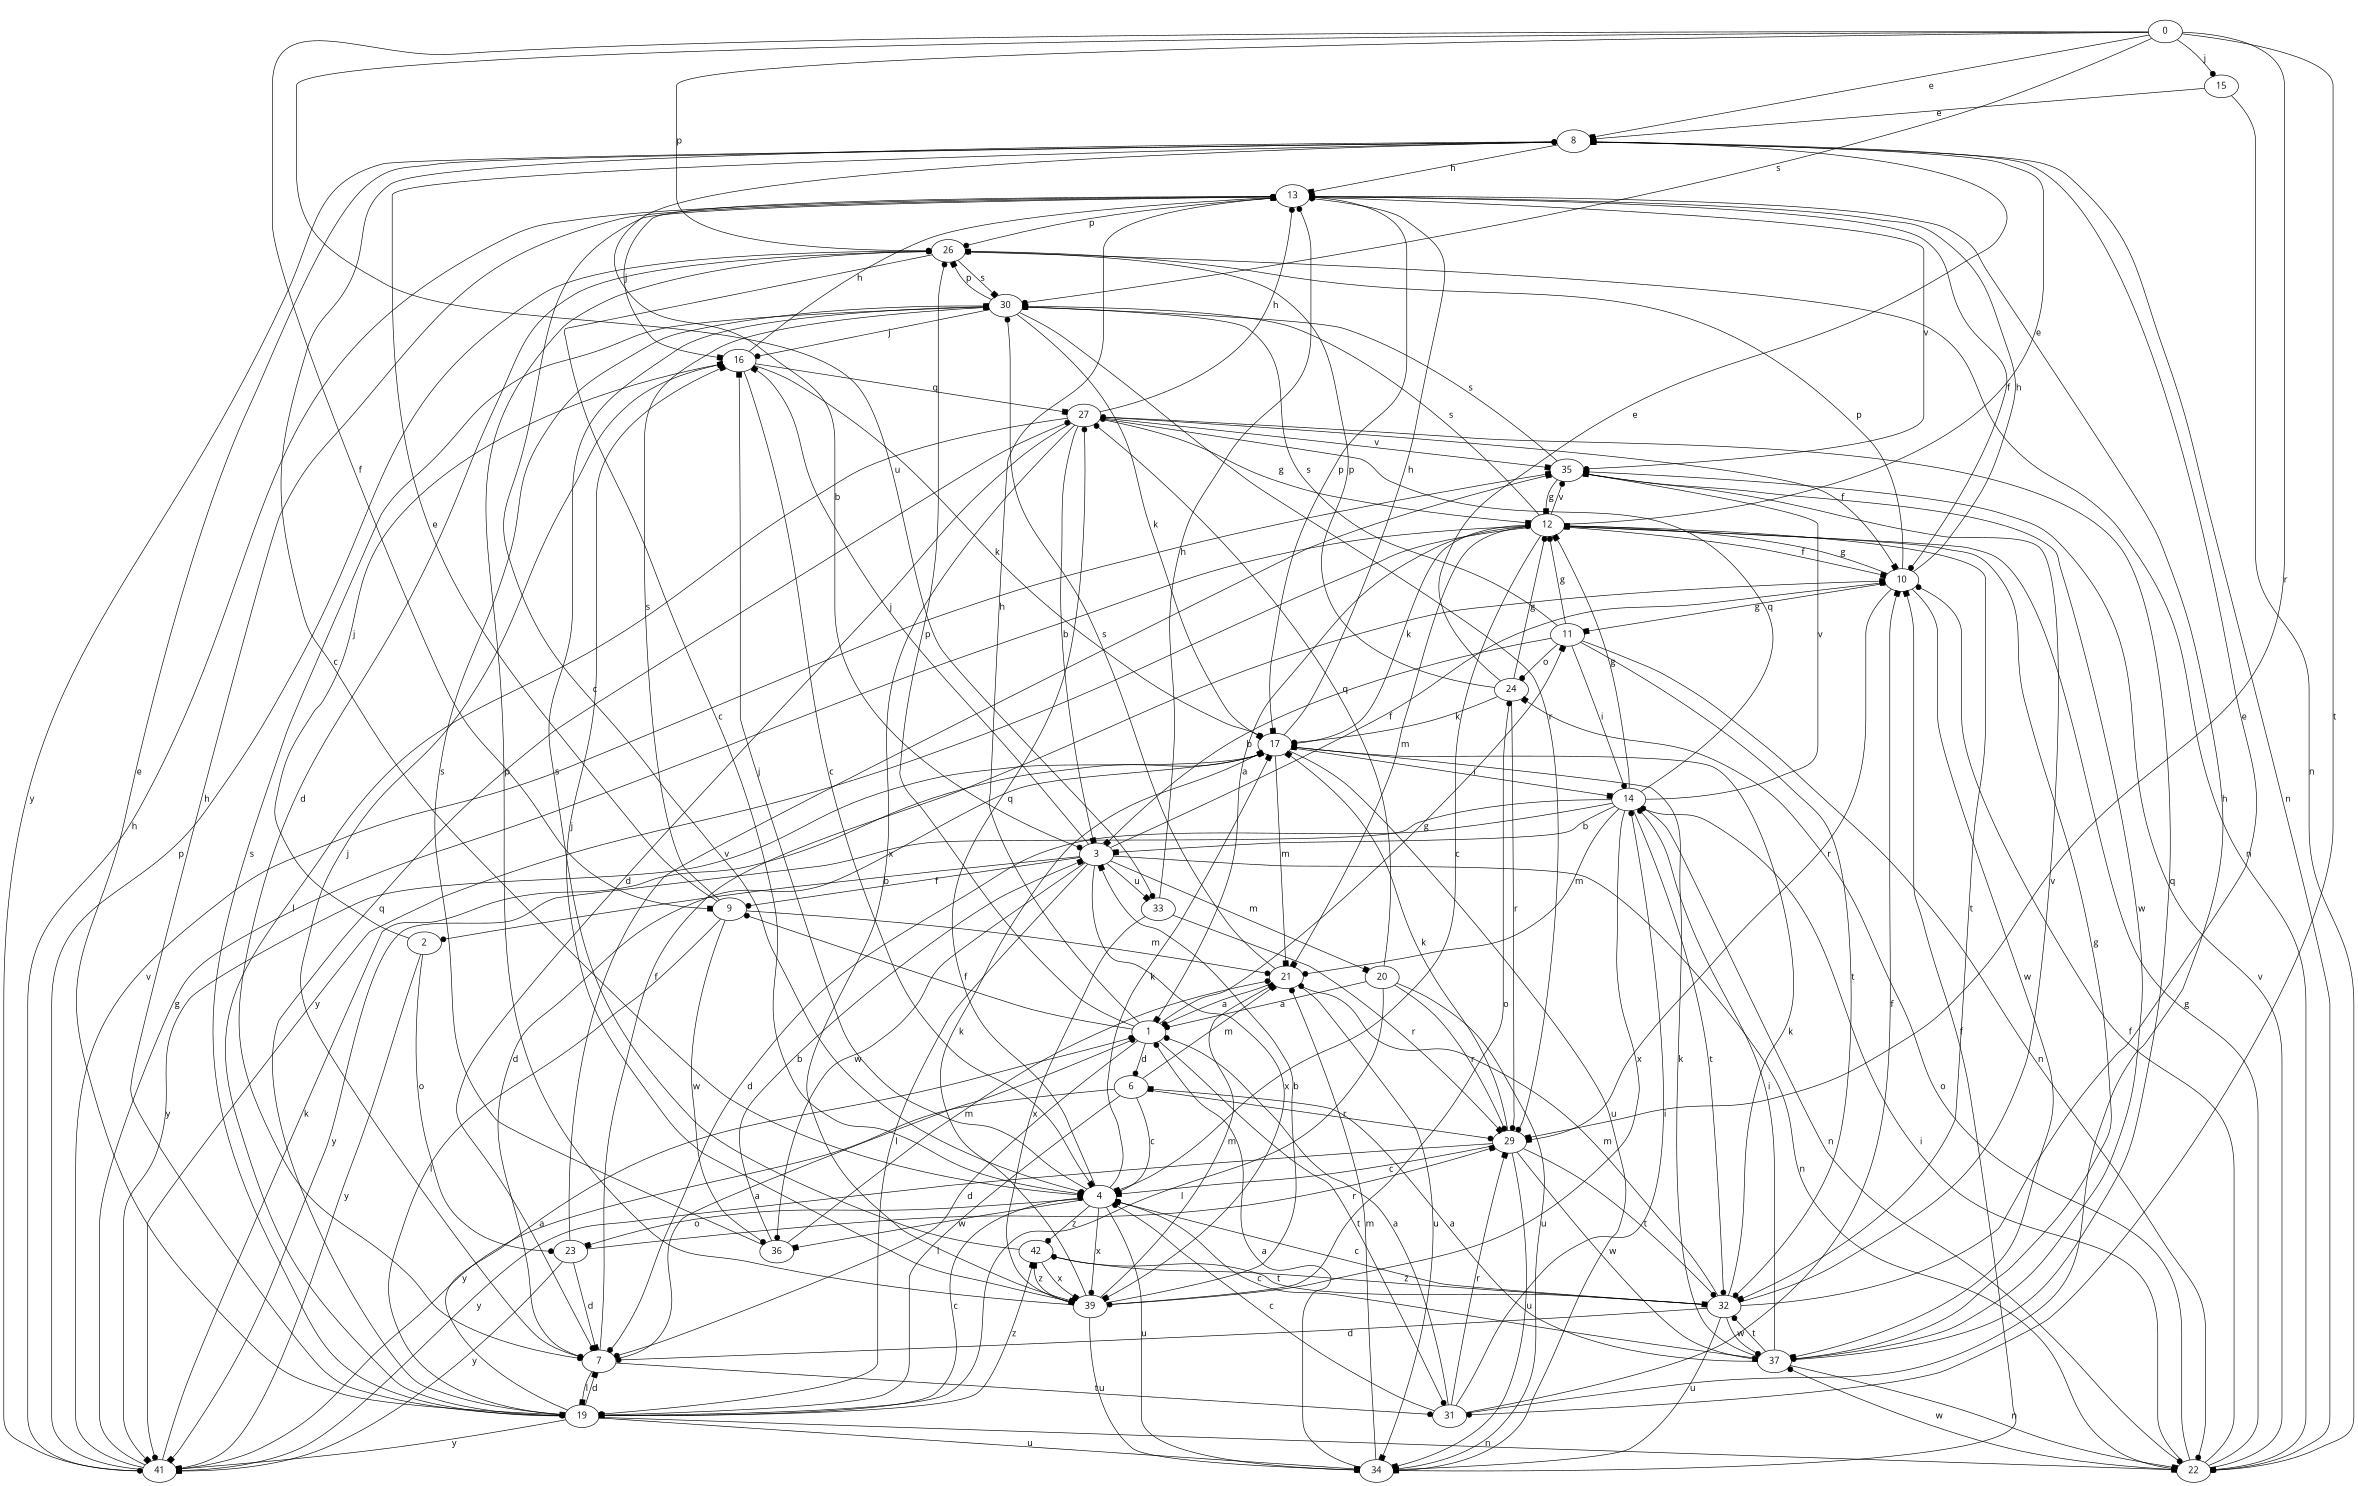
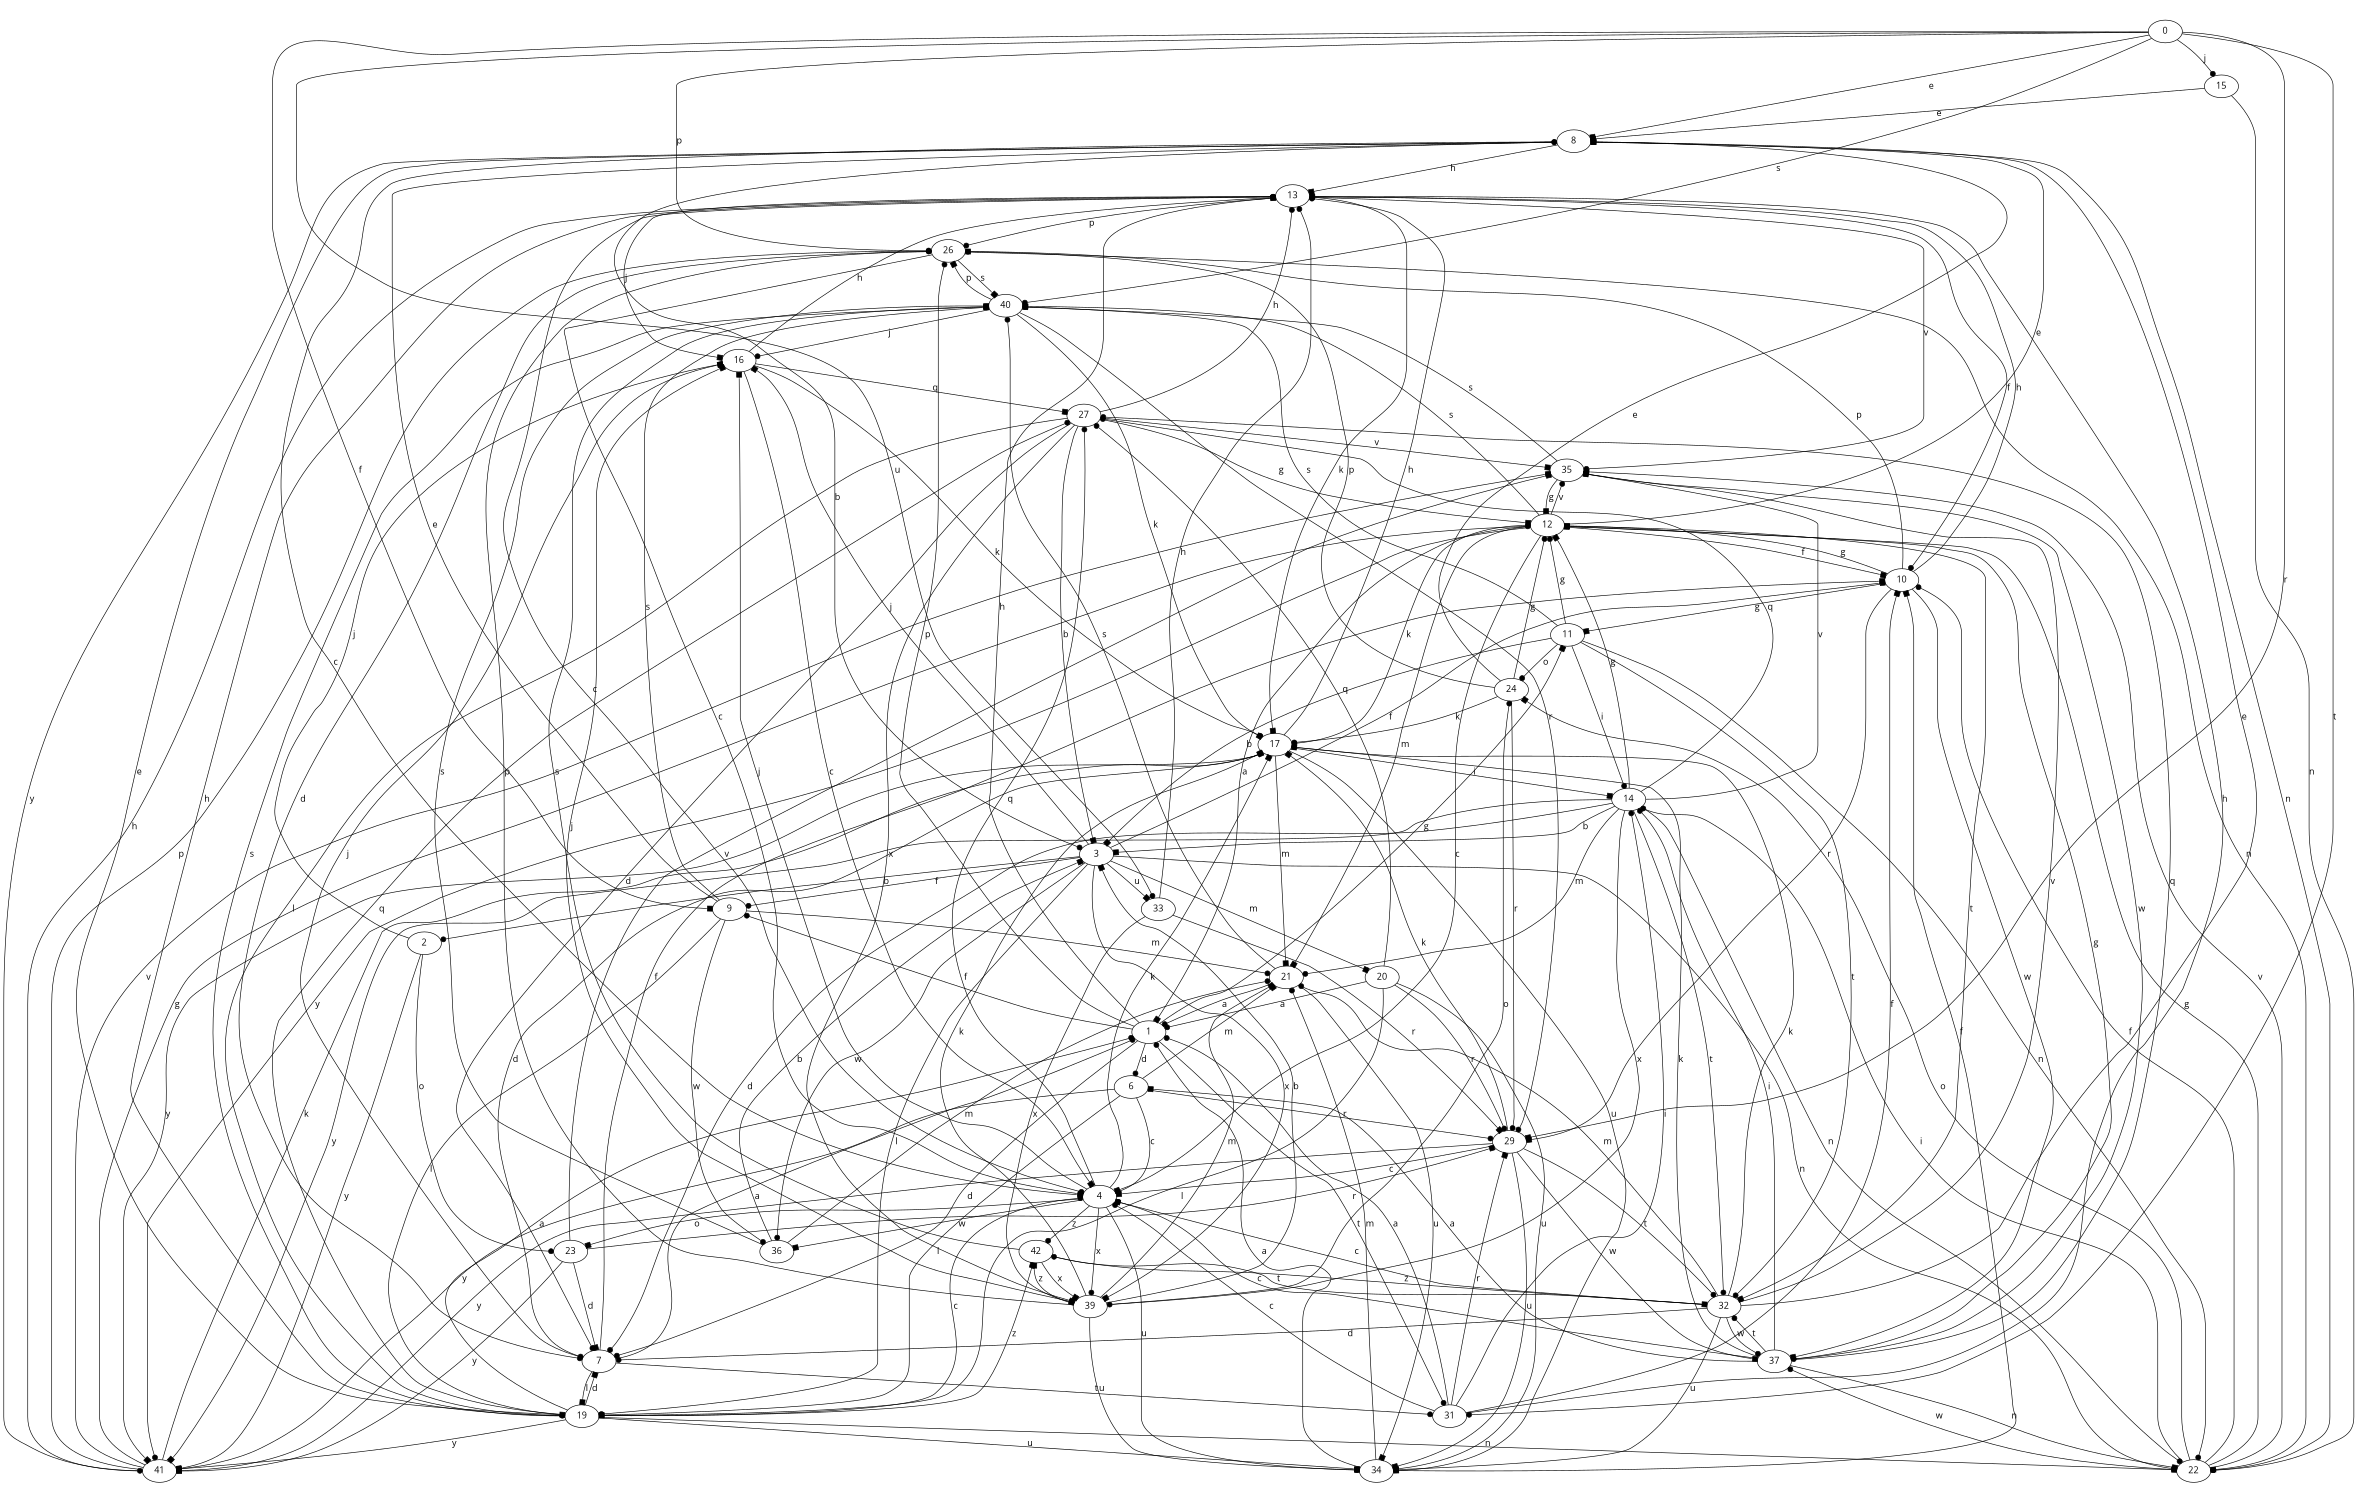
(1006, 306) -> (1006, 306)
(1514, 447) -> none
(1341, 470) -> (1341, 470)
